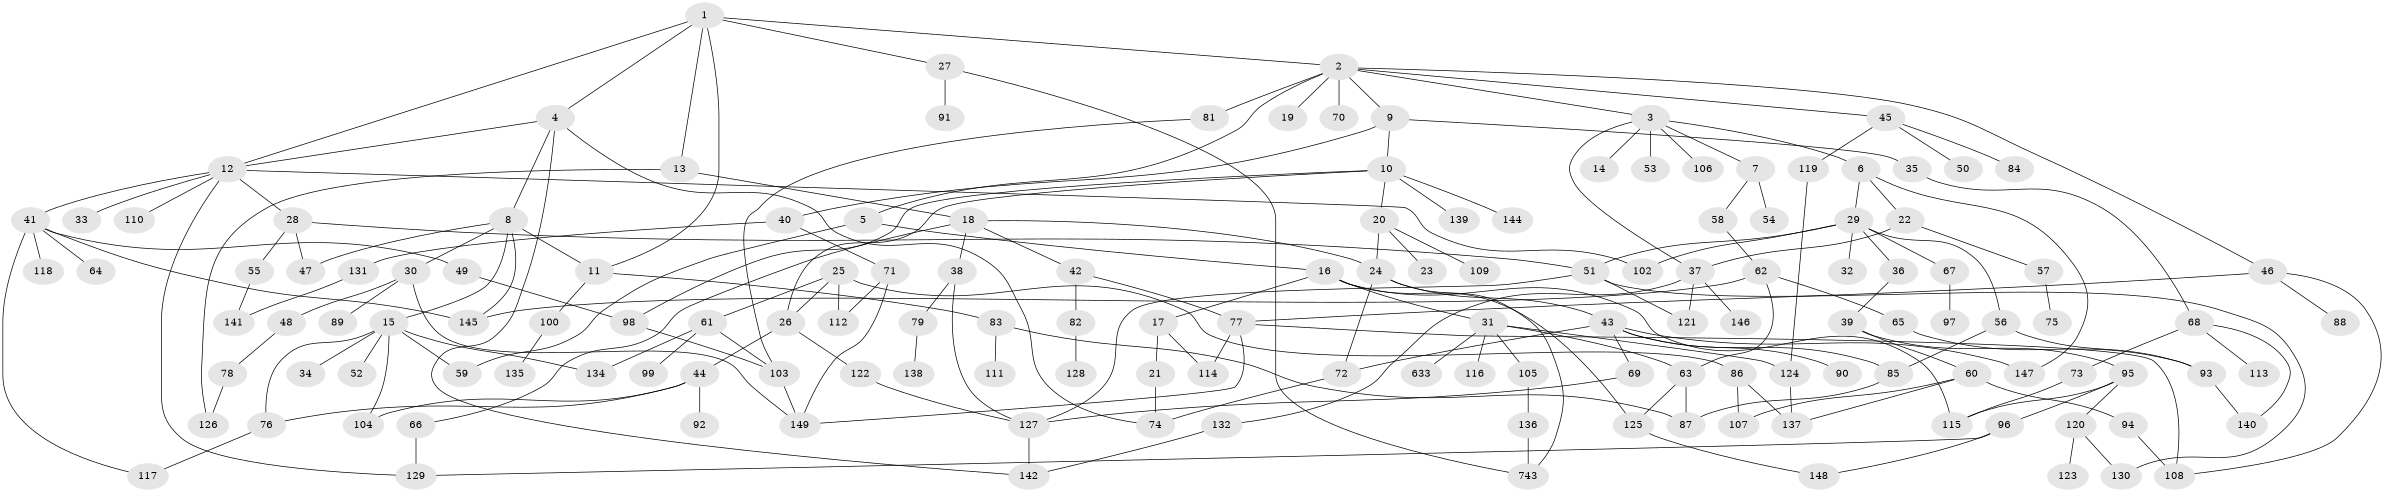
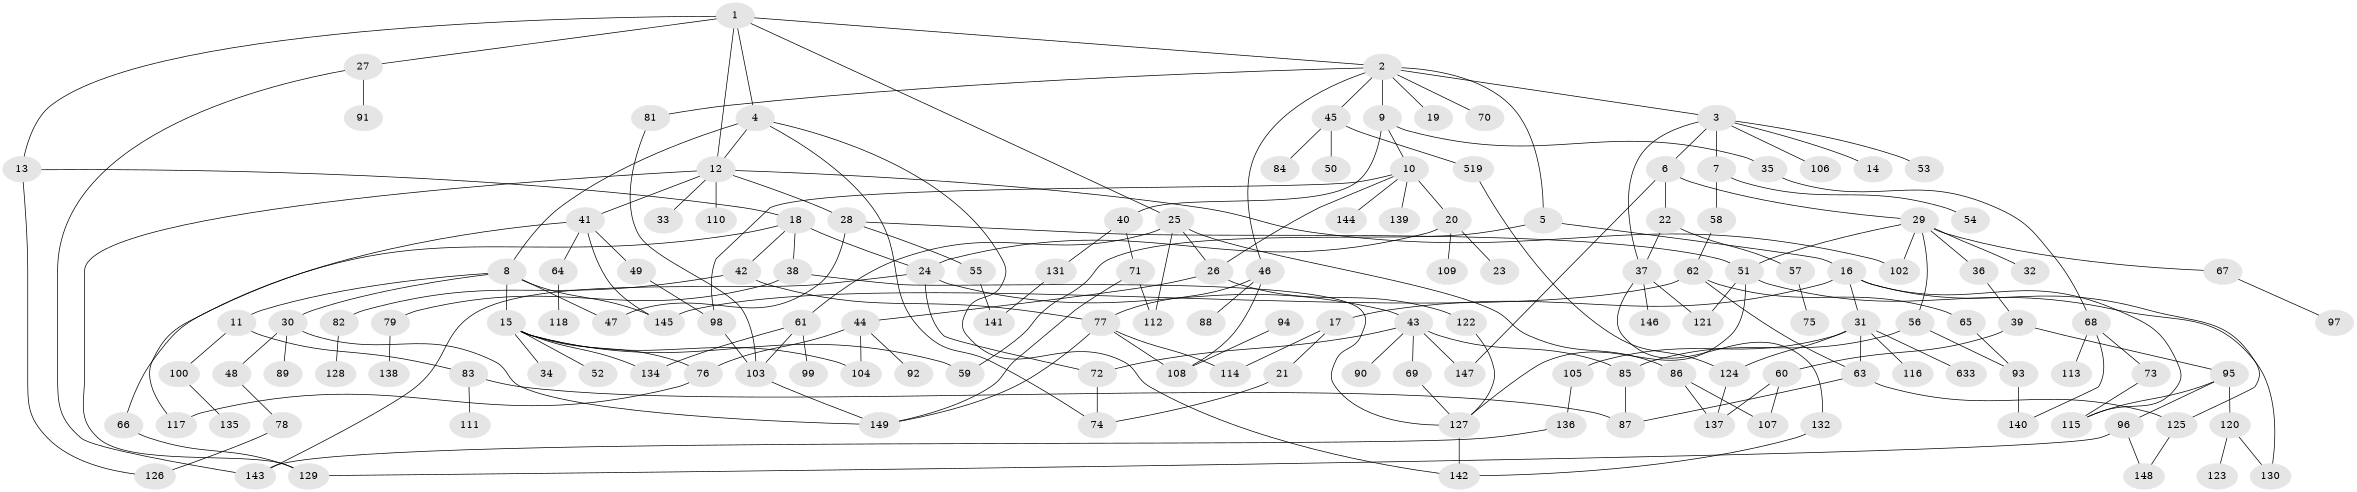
(719, 168) -> (955, 118)
(1808, 169) -> (1473, 169)
(37, 246) -> (559, 302)
(2073, 404) -> none
(1528, 476) -> (255, 476)
